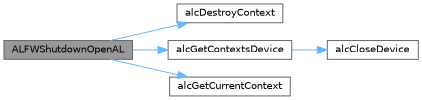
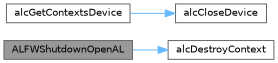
(145, 50) -> none
(230, 87) -> none
